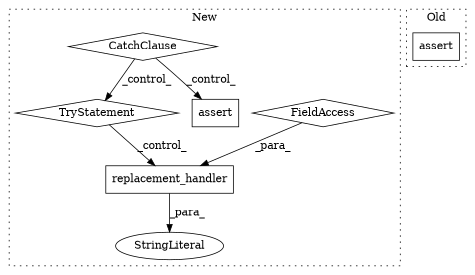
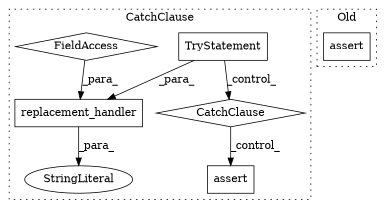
(205, 18) -> (160, 18)
(122, 77) -> (226, 76)
(97, 113) -> (223, 47)
(162, 146) -> (176, 80)
